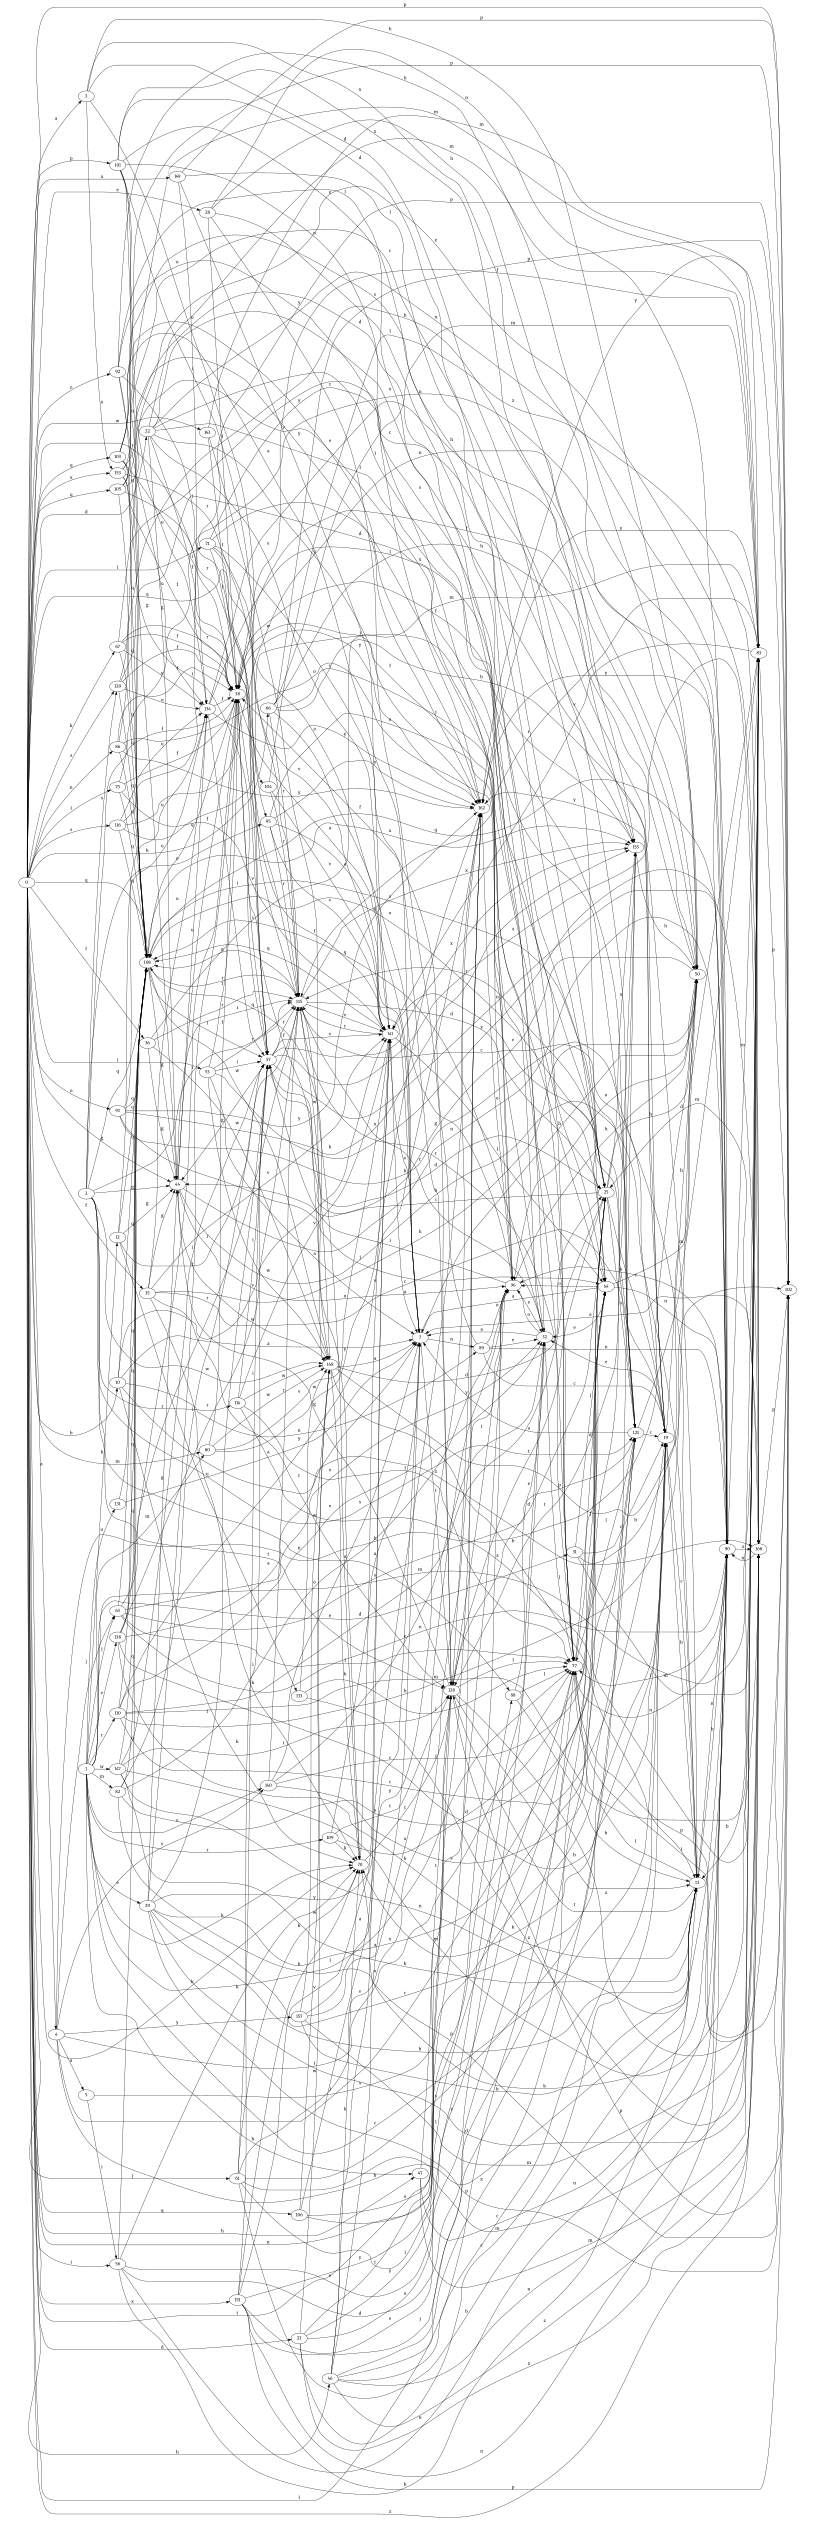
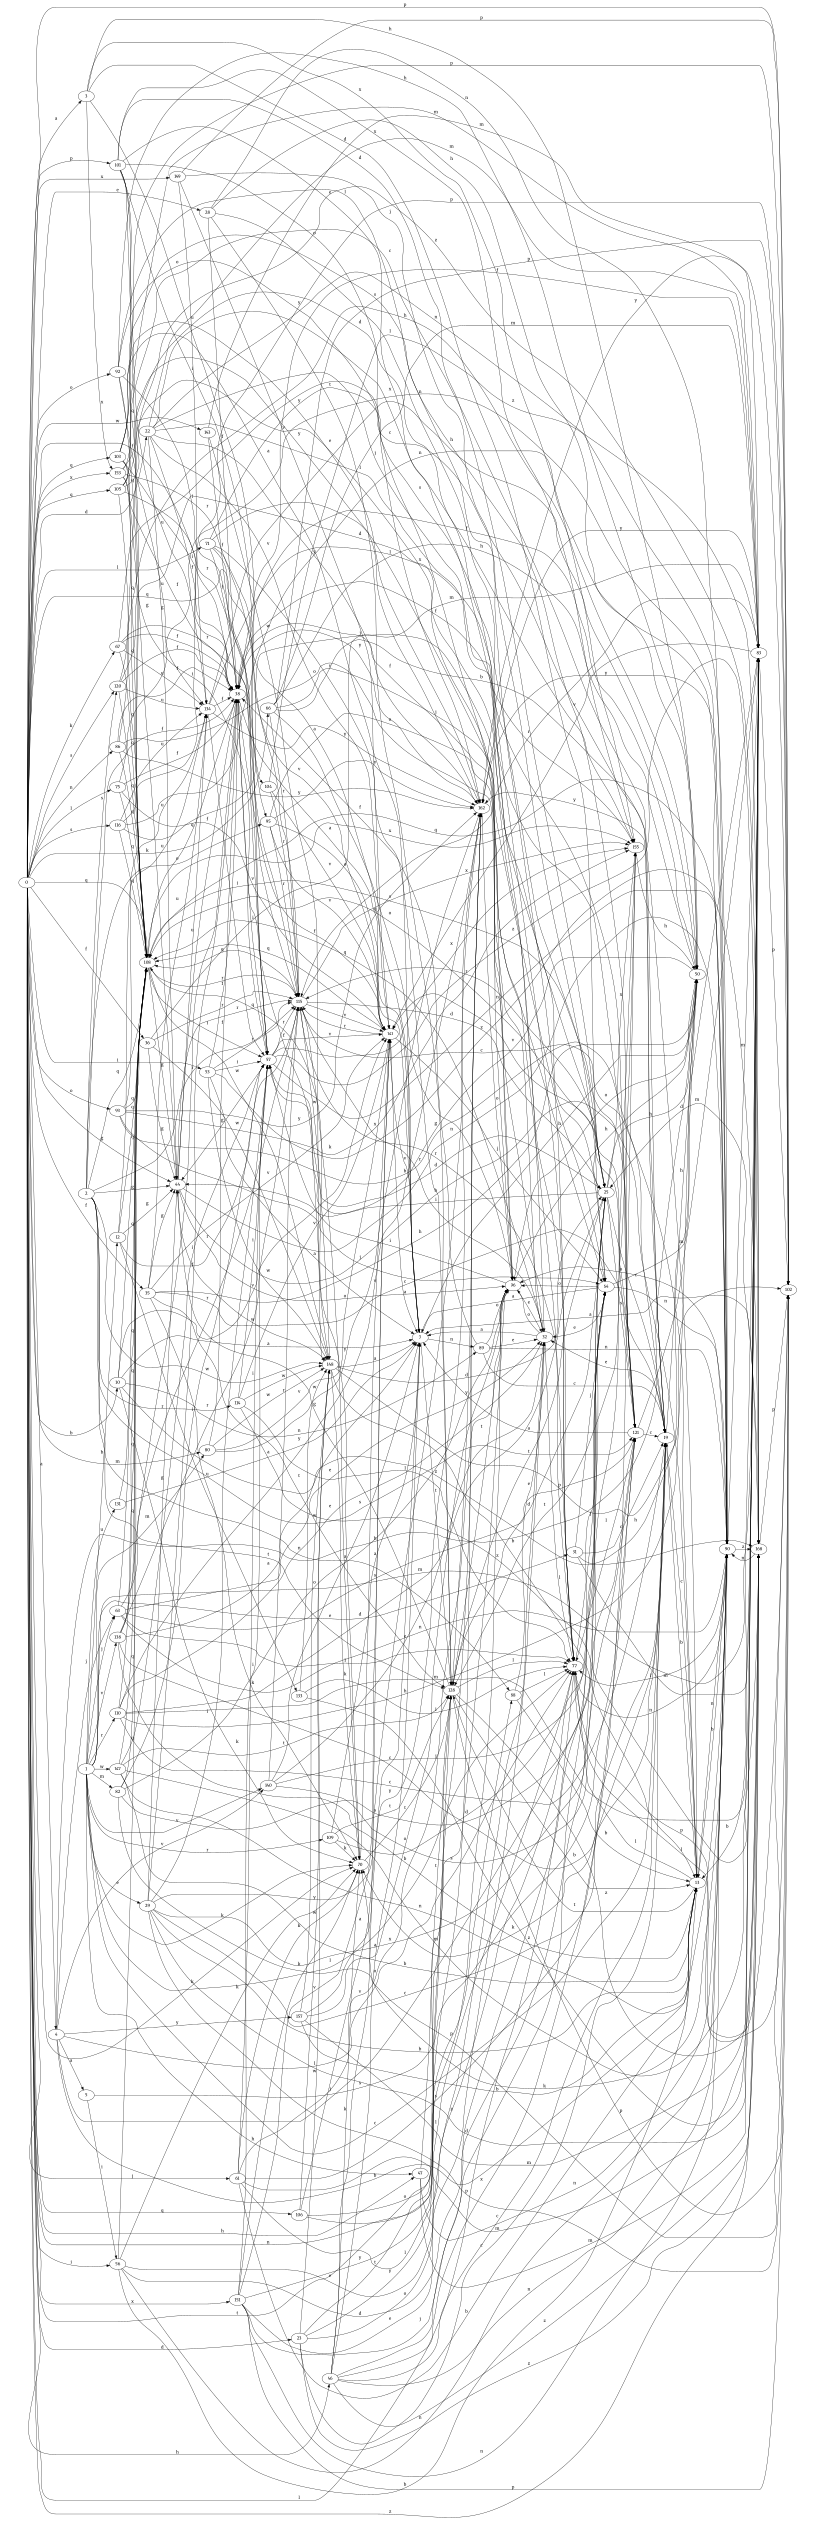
(591, 1465) -> none
